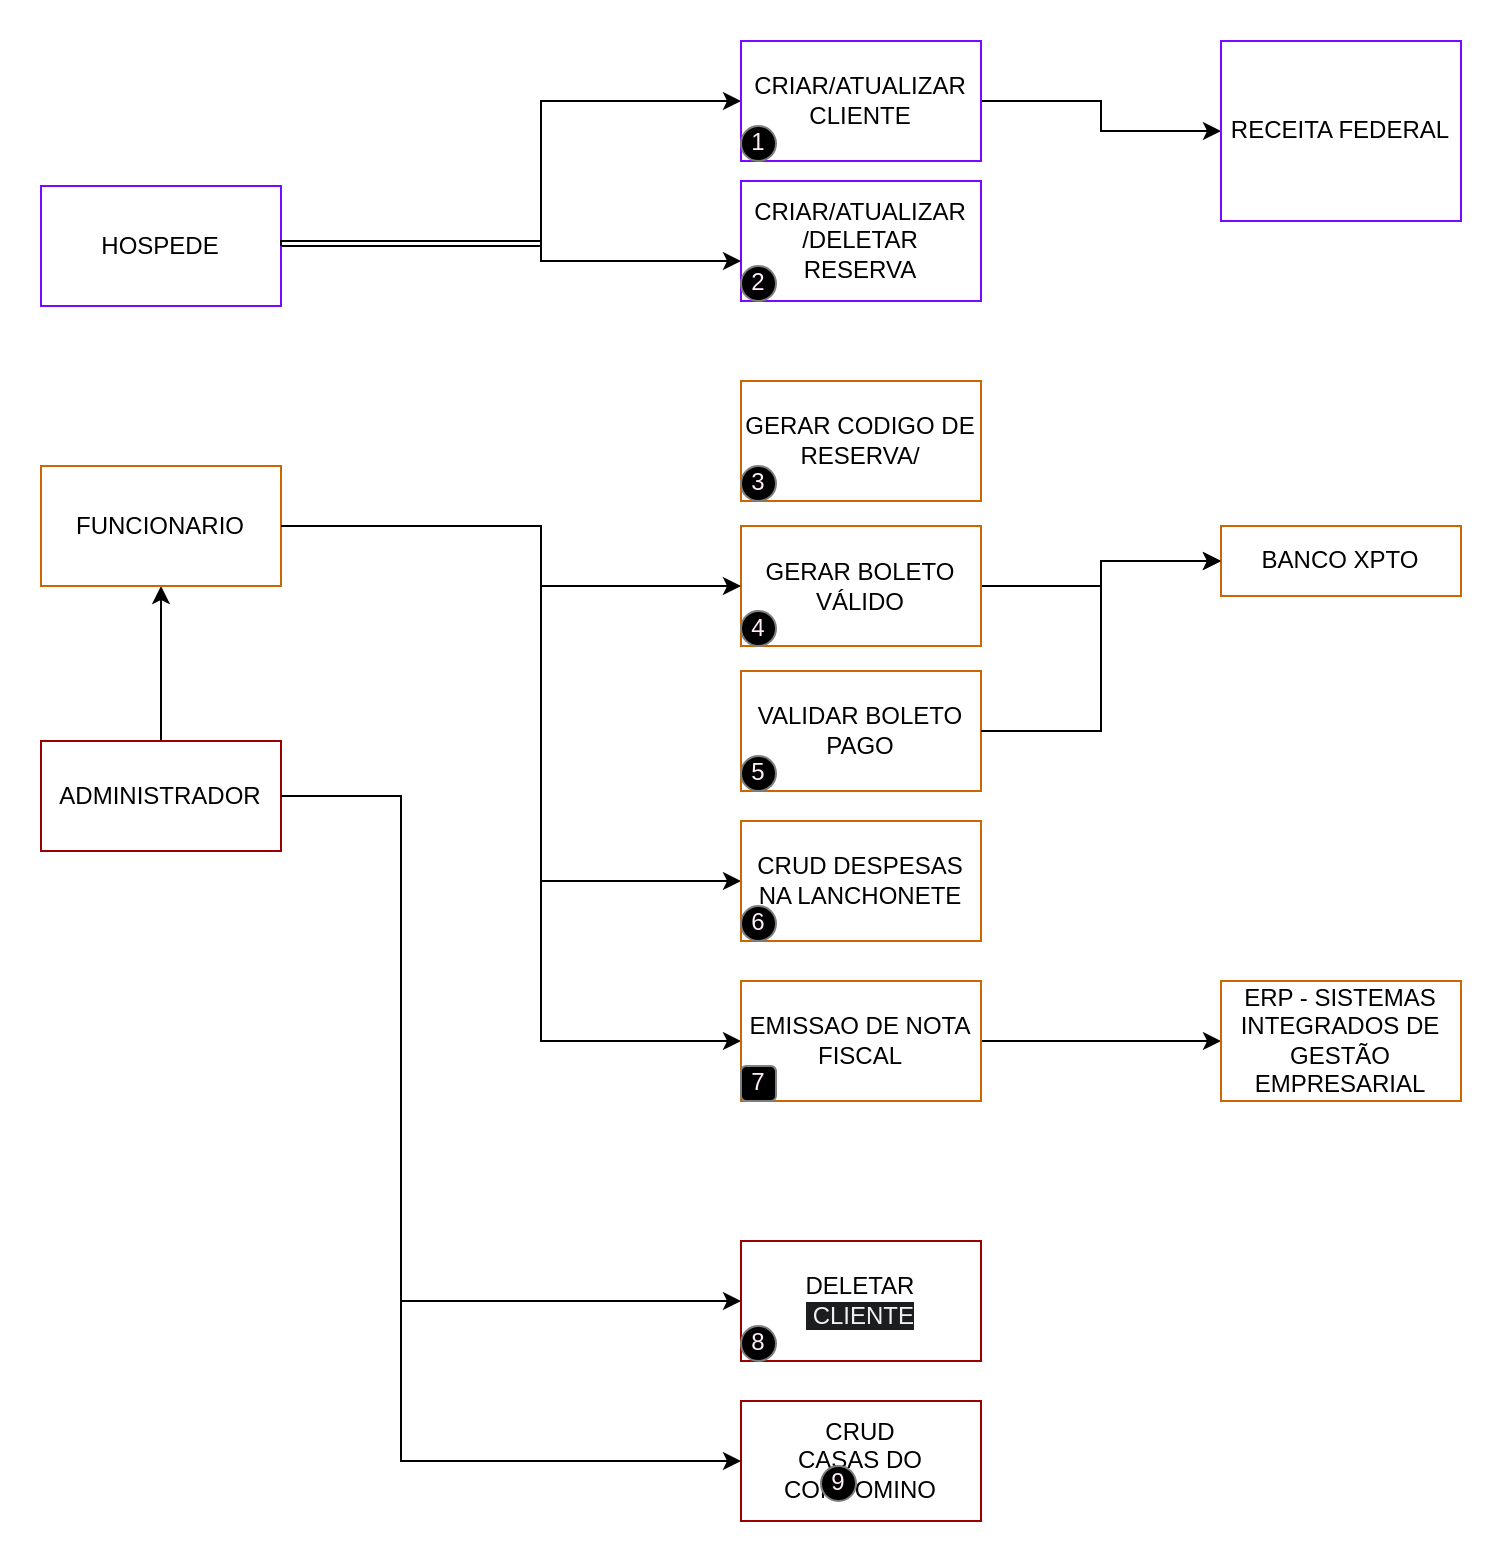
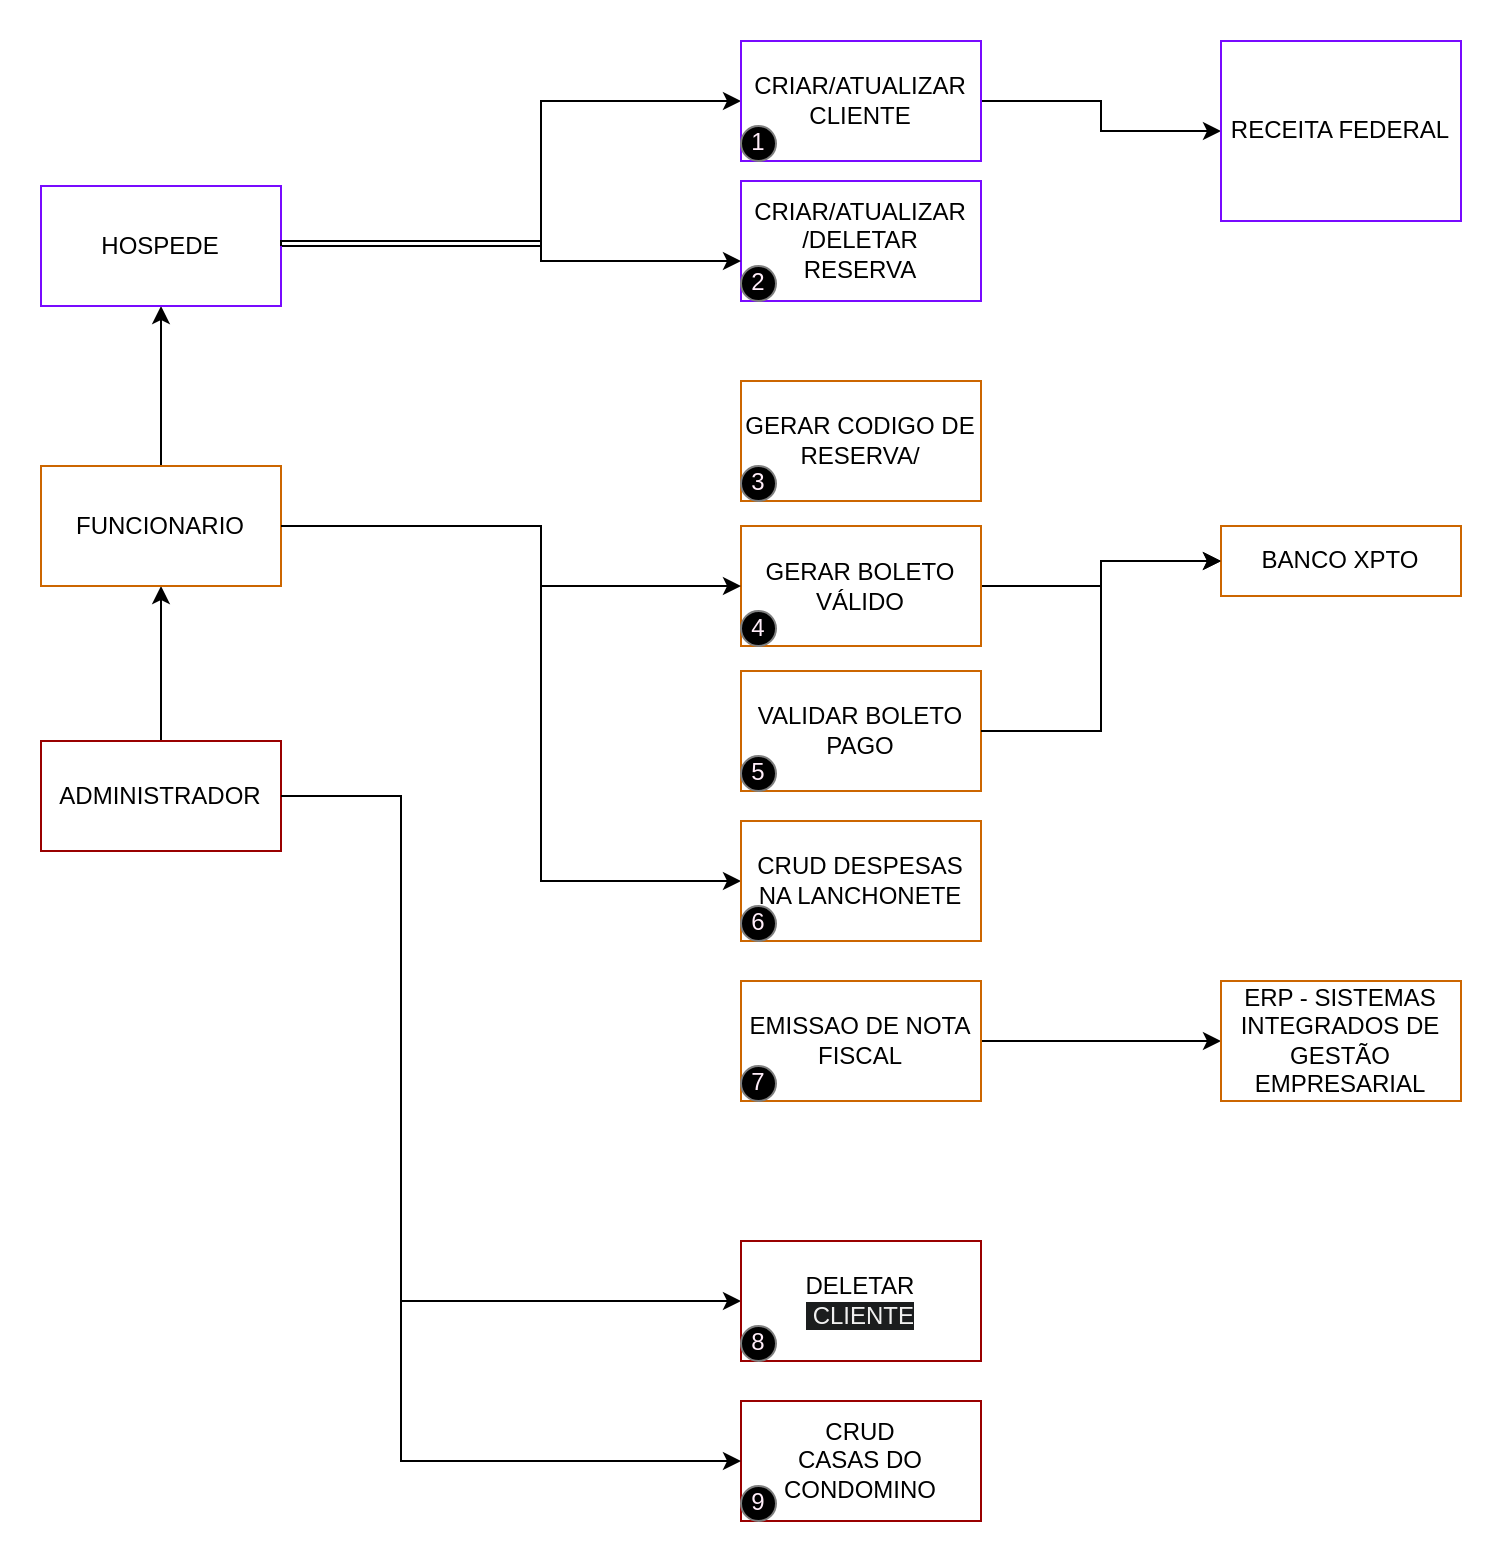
none -> (161, 393)
(556, 1041) -> none
(759, 1084) -> (759, 1084)
(839, 1484) -> (759, 1504)
